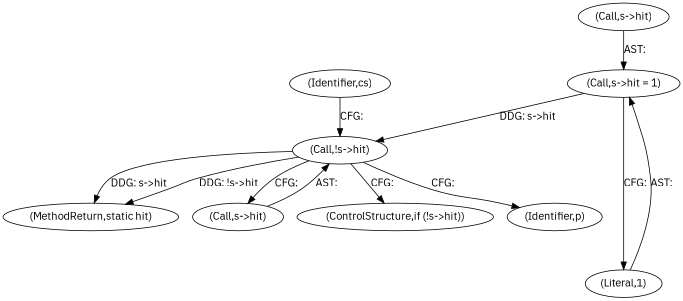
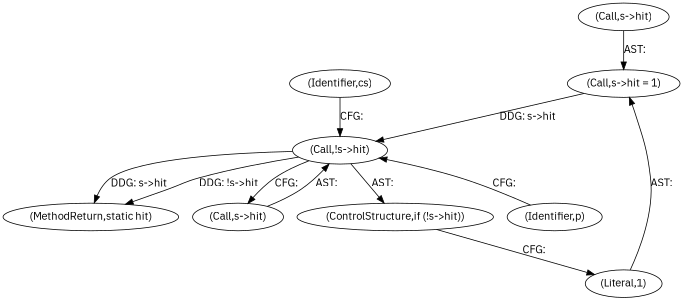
(624, 180) -> (512, 251)
(384, 184) -> (384, 184)
(436, 191) -> (460, 178)
